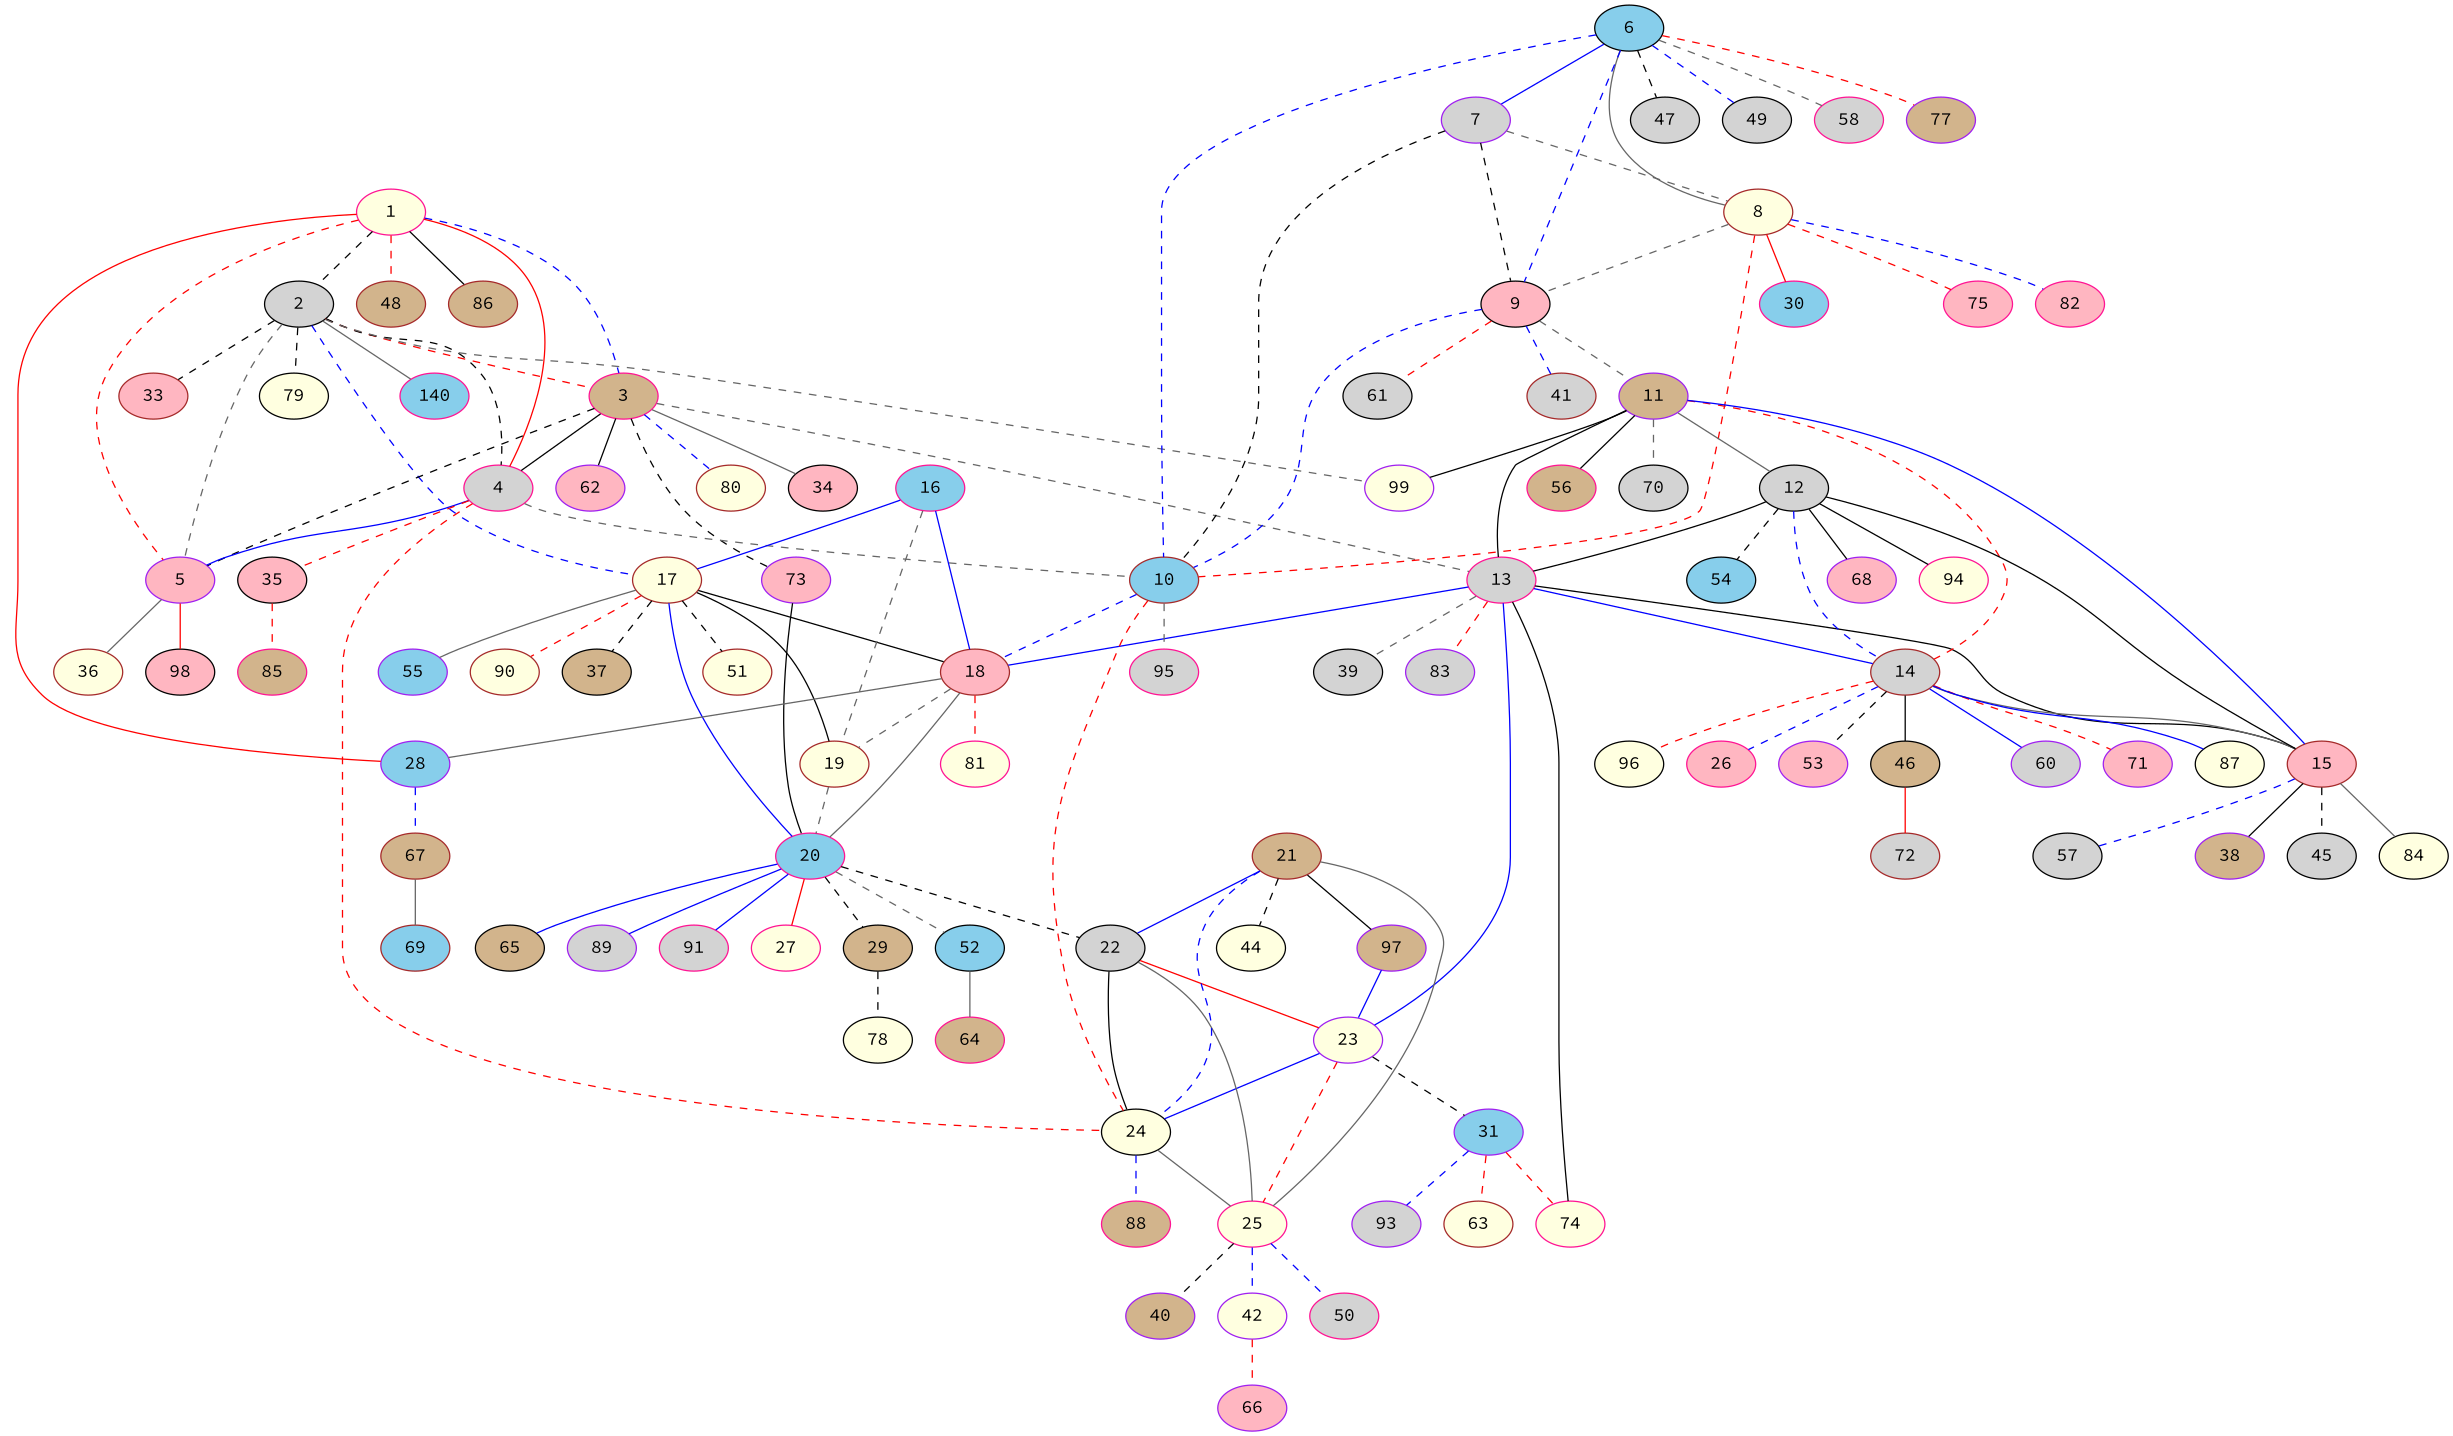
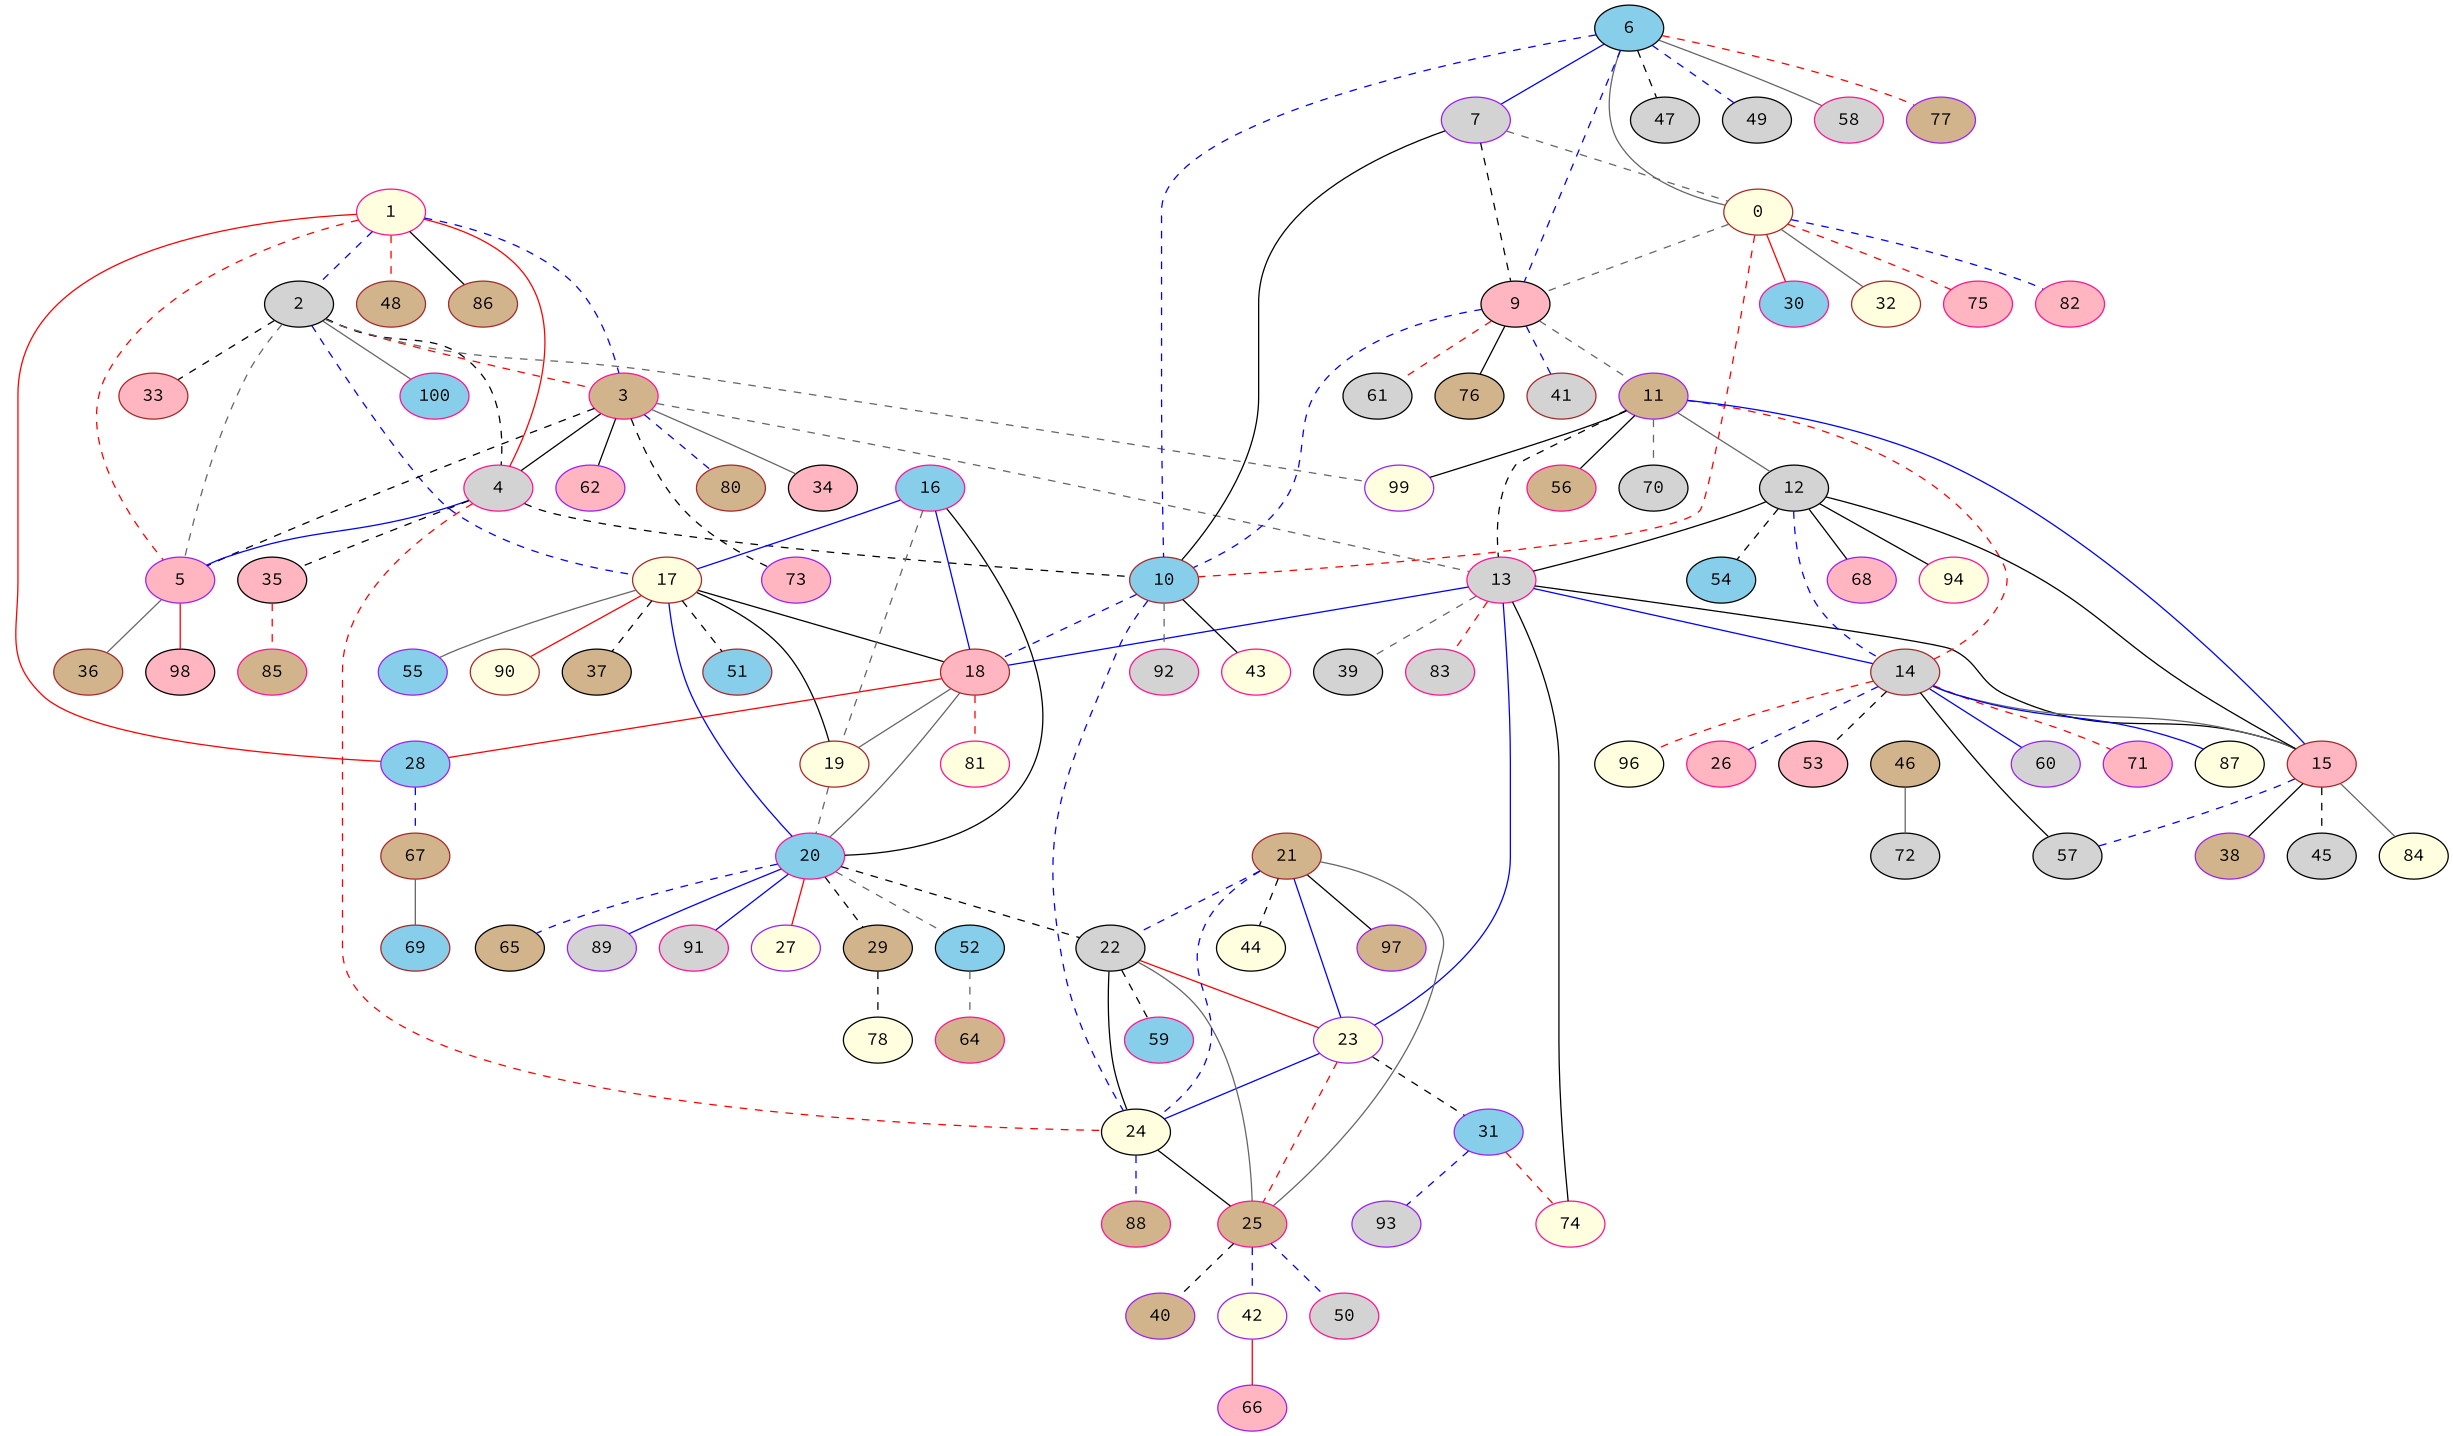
(1741, 72) -> (1741, 72)
(1758, 212) -> (1758, 212)
(345, 258) -> (345, 258)
none -> (1886, 304)
(1259, 307) -> (1259, 307)
(294, 396) -> none
(434, 396) -> (434, 396)
none -> (1469, 396)
(1528, 458) -> (1528, 458)
(731, 488) -> (731, 488)
(385, 533) -> (385, 533)
(825, 552) -> (825, 552)
(586, 626) -> (586, 626)
(88, 672) -> (88, 672)
(737, 672) -> (737, 672)
(1164, 672) -> (1164, 672)
none -> (1256, 672)
(1440, 672) -> (1440, 672)
(905, 718) -> (905, 718)
(1905, 718) -> (1982, 767)
(784, 719) -> (1040, 735)
(683, 720) -> (683, 720)
(1813, 764) -> (1813, 764)
(1905, 810) -> (1905, 810)
(1054, 853) -> (1054, 853)
(1905, 856) -> (1905, 856)
(656, 894) -> (656, 894)
(1199, 902) -> (1199, 902)
(786, 948) -> (786, 948)
(970, 994) -> (970, 994)
(1370, 994) -> (1317, 948)
none -> (1159, 1040)
(1194, 1178) -> (1194, 1178)
(1252, 1224) -> (1252, 1224)
(1478, 1224) -> none
(1252, 1362) -> (1252, 1362)
